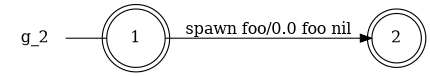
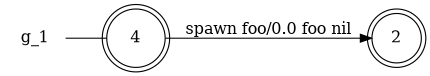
(35, 38) -> (35, 38)
(136, 38) -> (136, 38)
